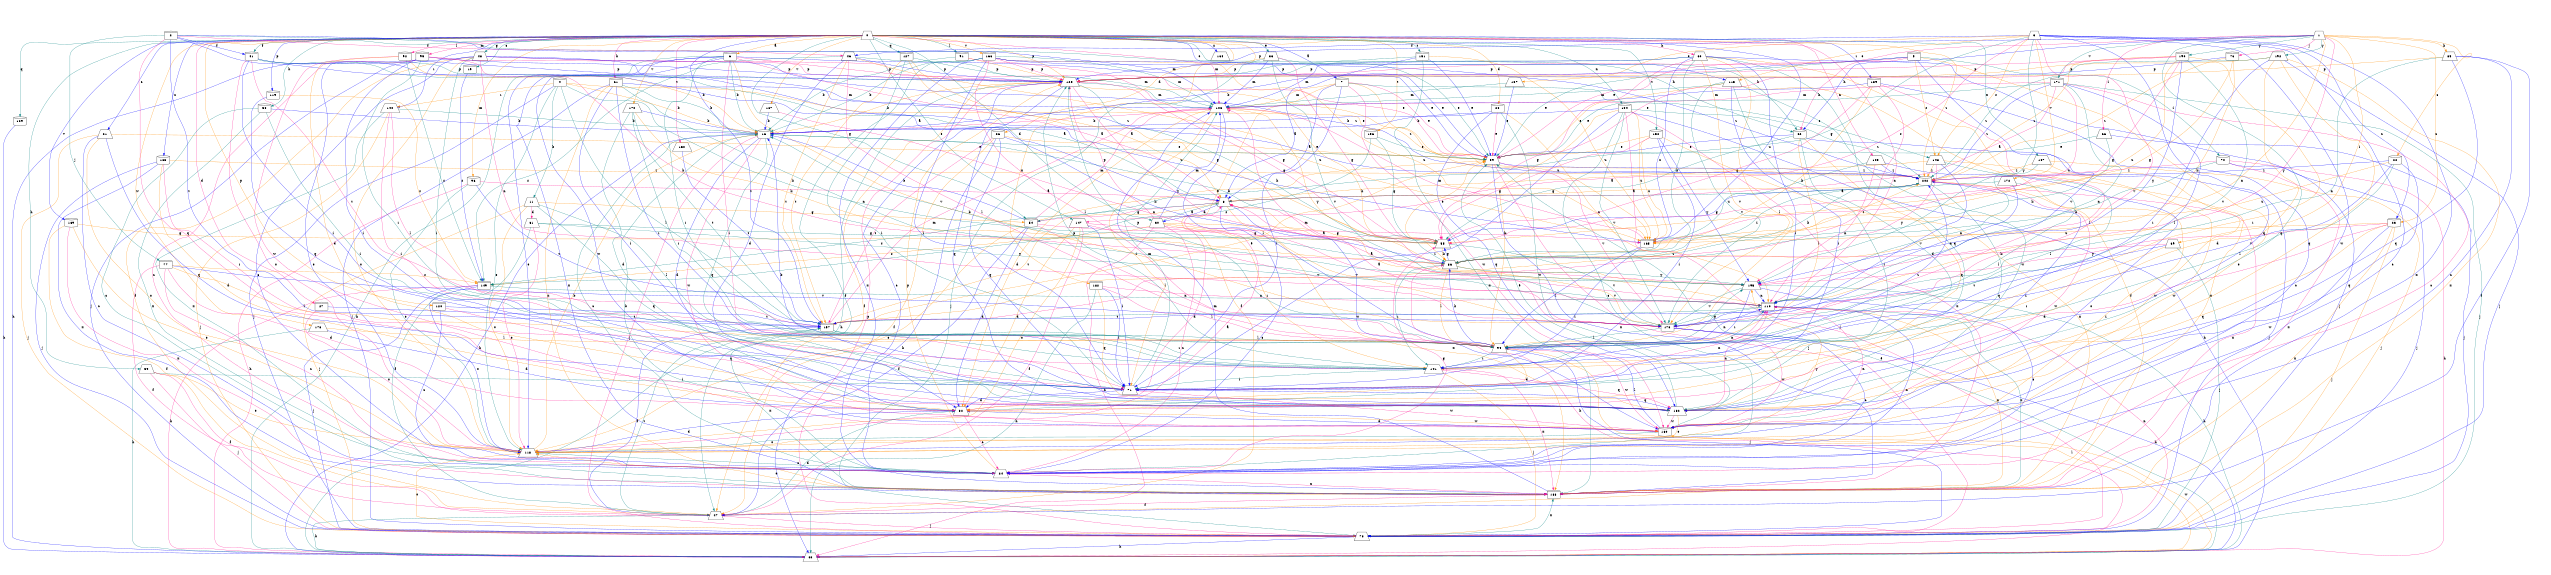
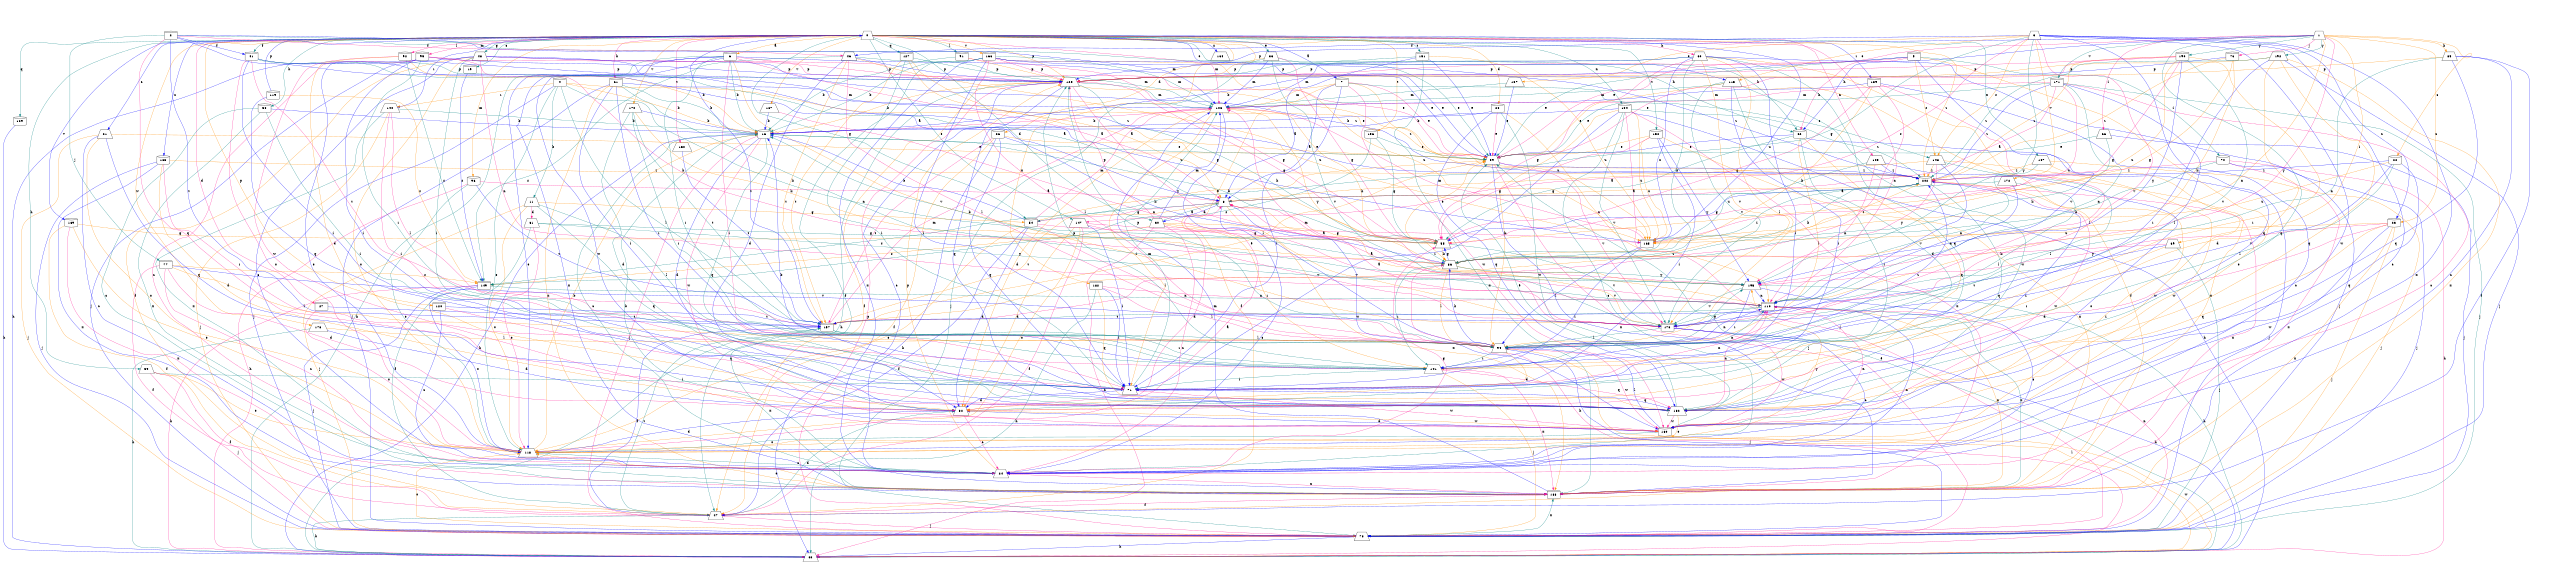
(549, 36) -> (384, 42)
